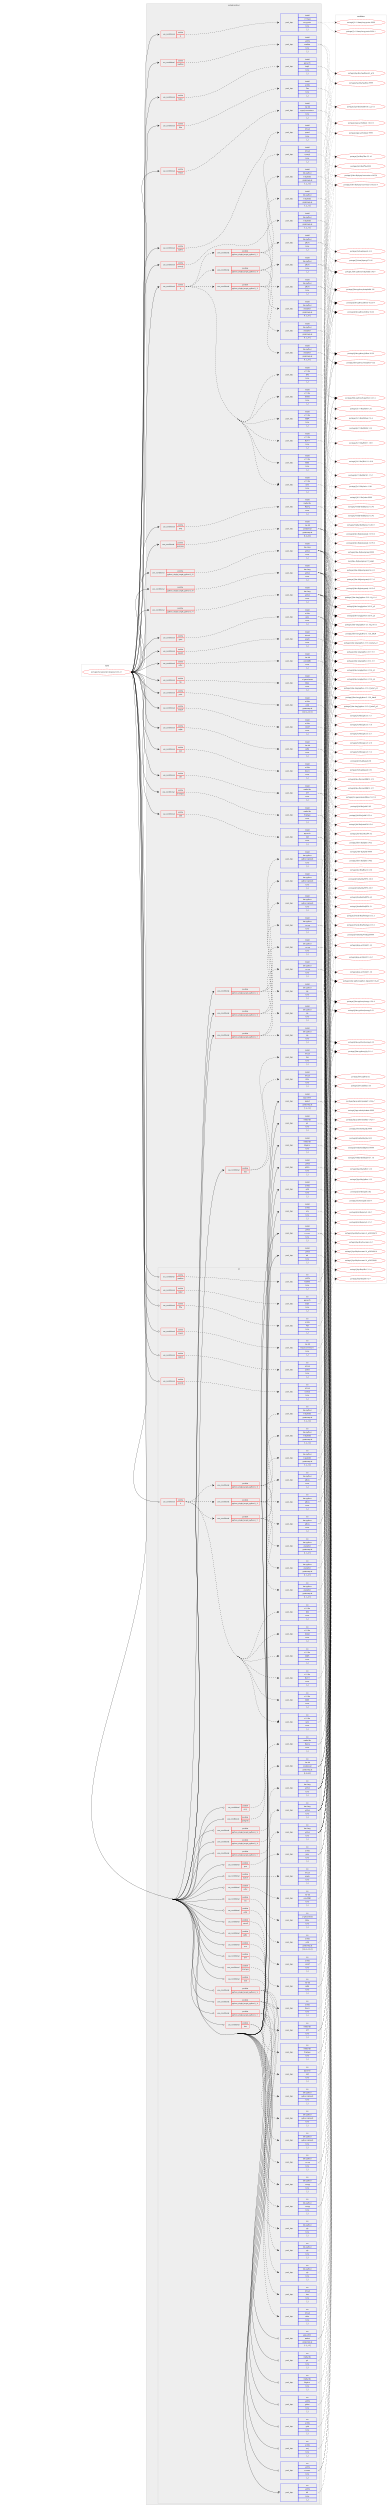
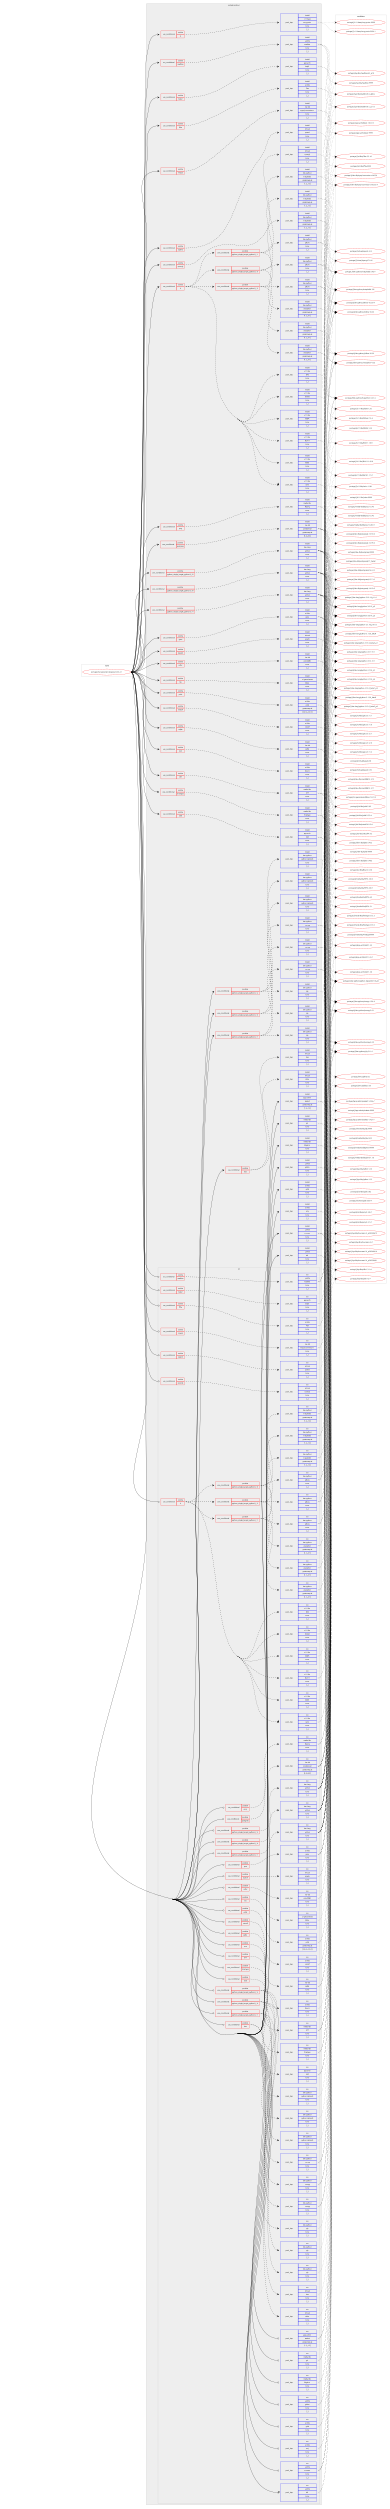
none -> (361, 94)
(361, 561) -> (361, 561)
